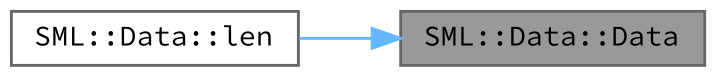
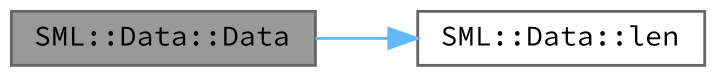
(335, 38) -> (352, 38)
